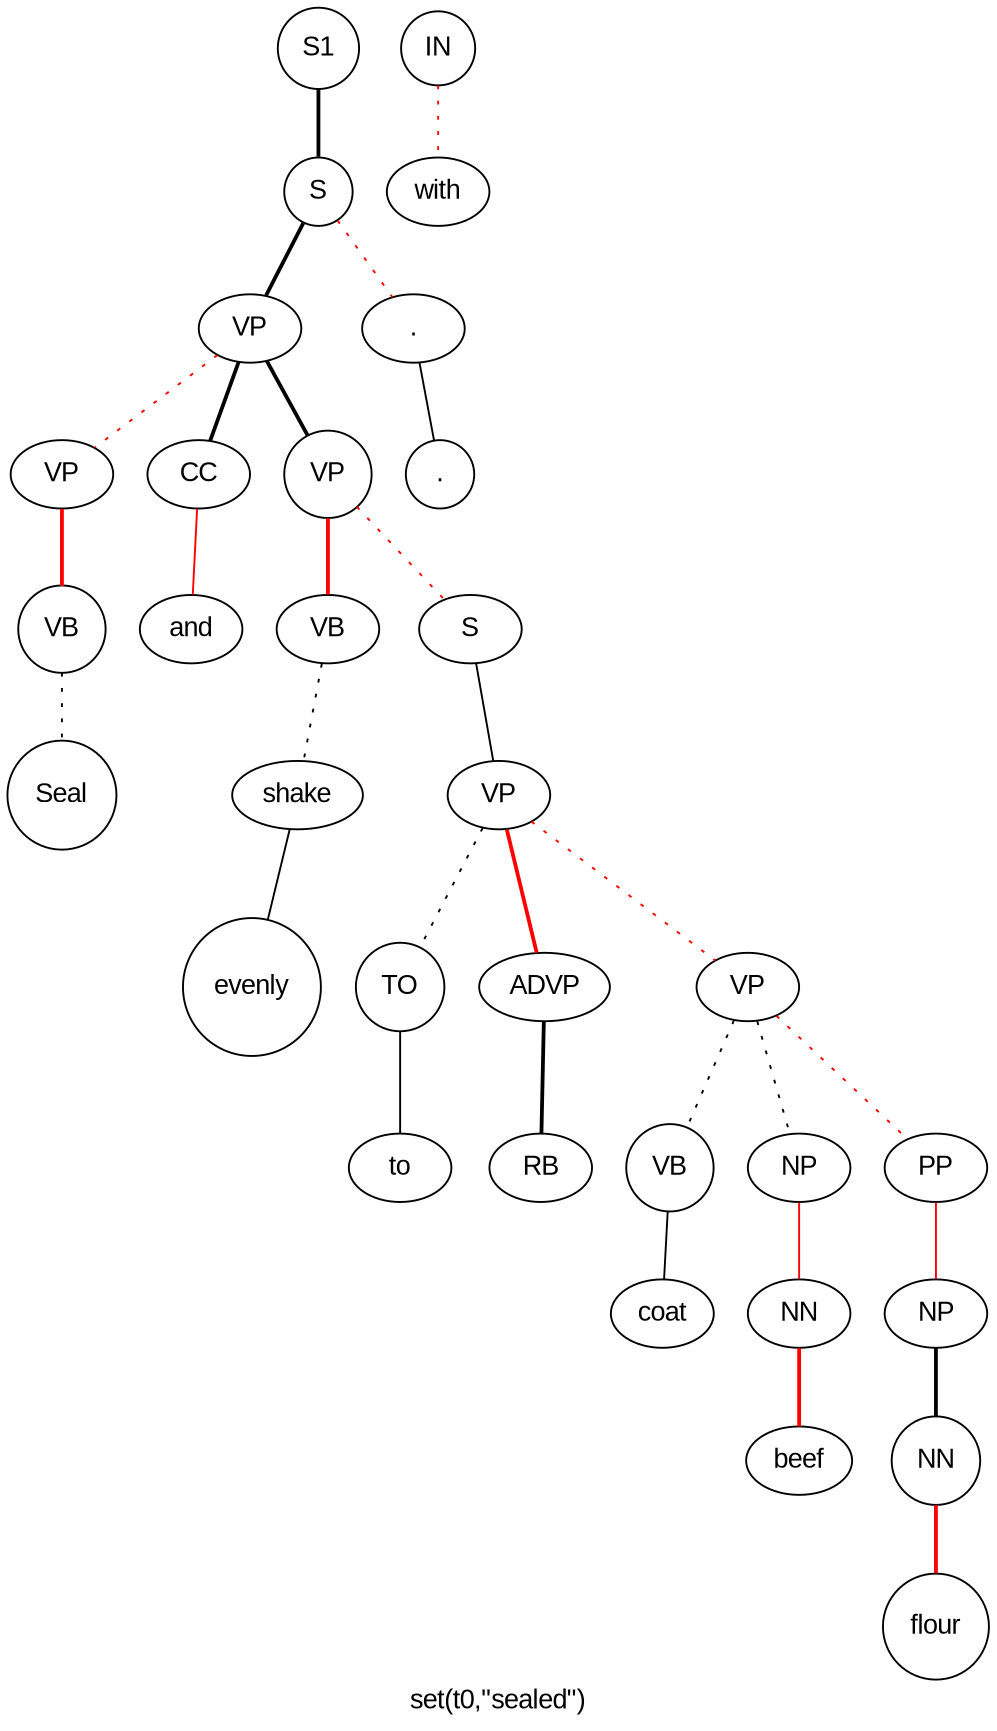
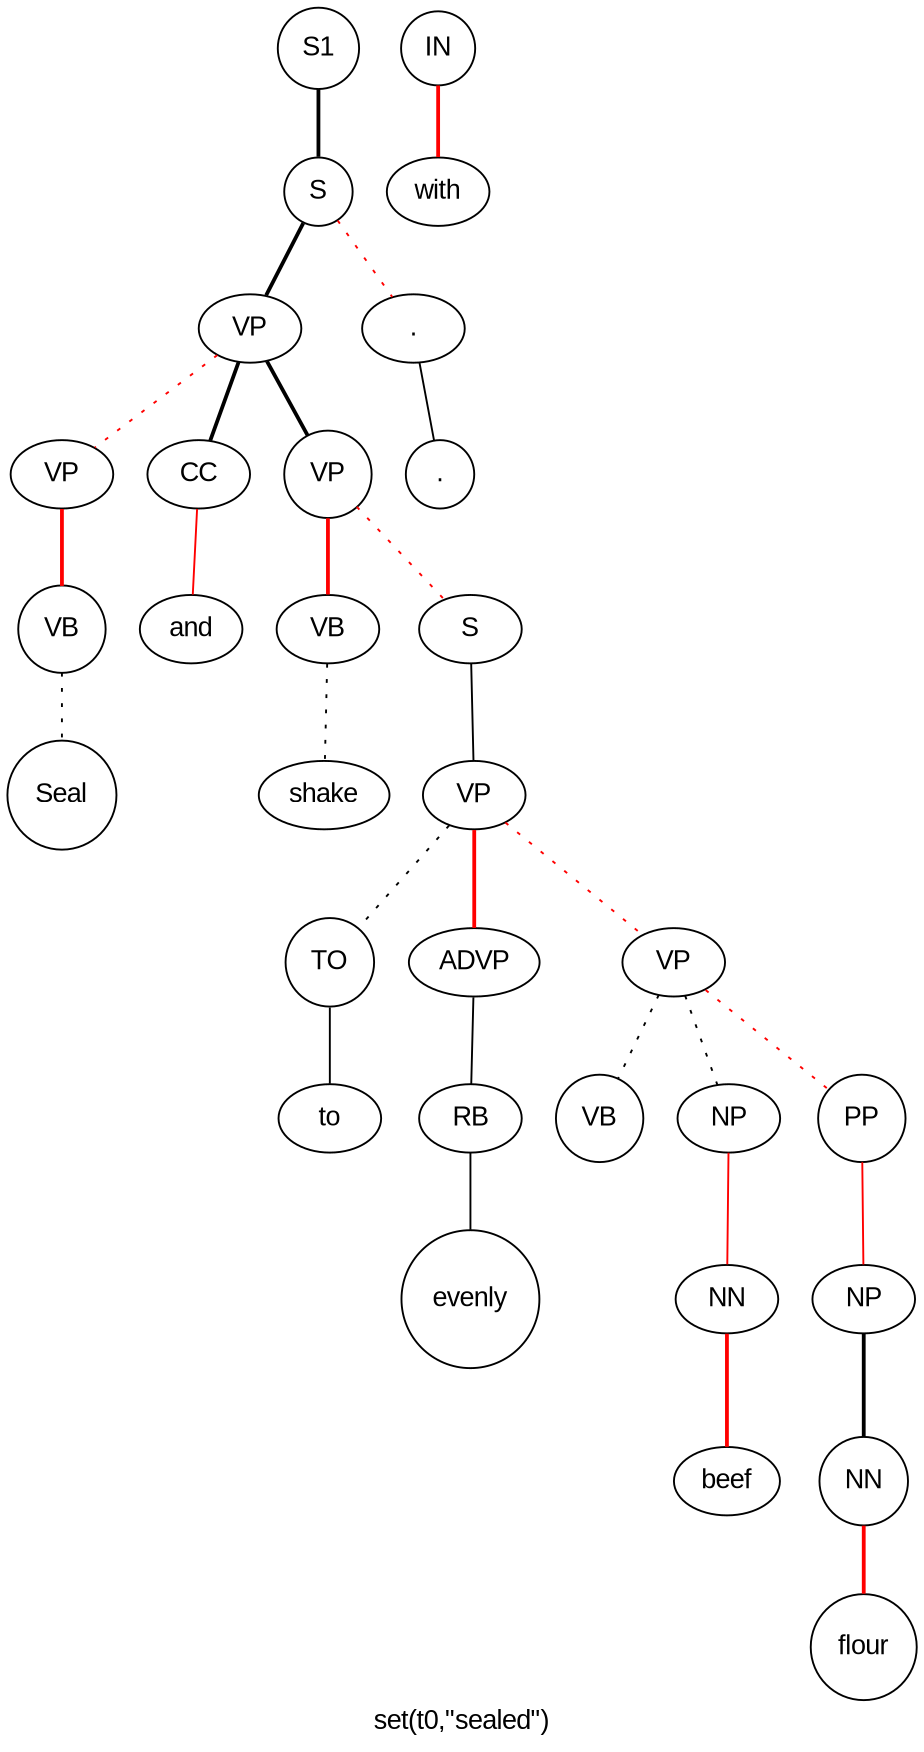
(438, 121) -> (438, 121)
(279, 875) -> (470, 1191)
(543, 1077) -> (472, 1041)
(936, 1168) -> (862, 1118)
(662, 1314) -> none
